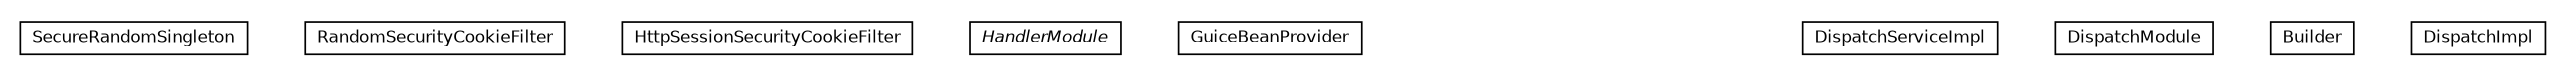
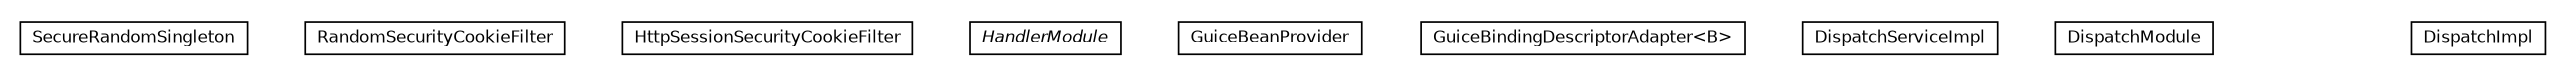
none -> (1582, 37)
(2311, 37) -> none
